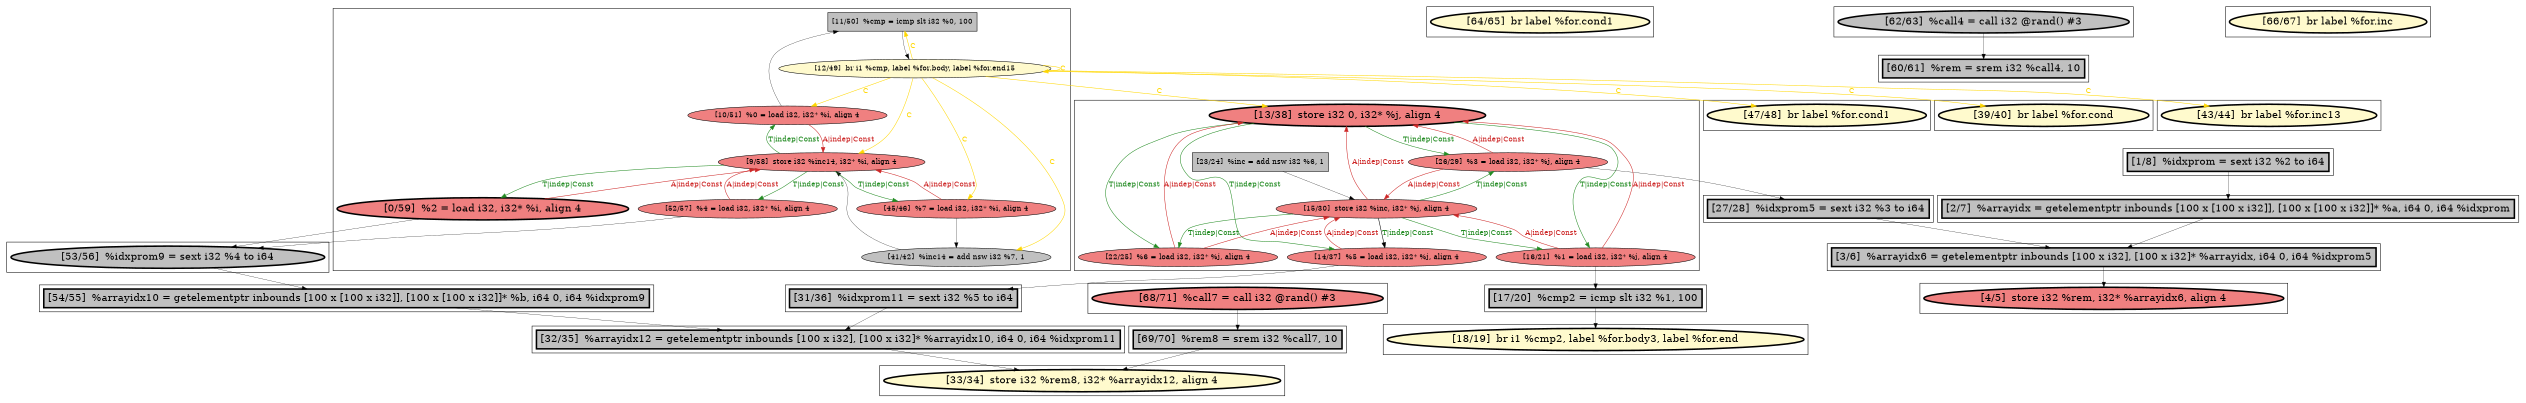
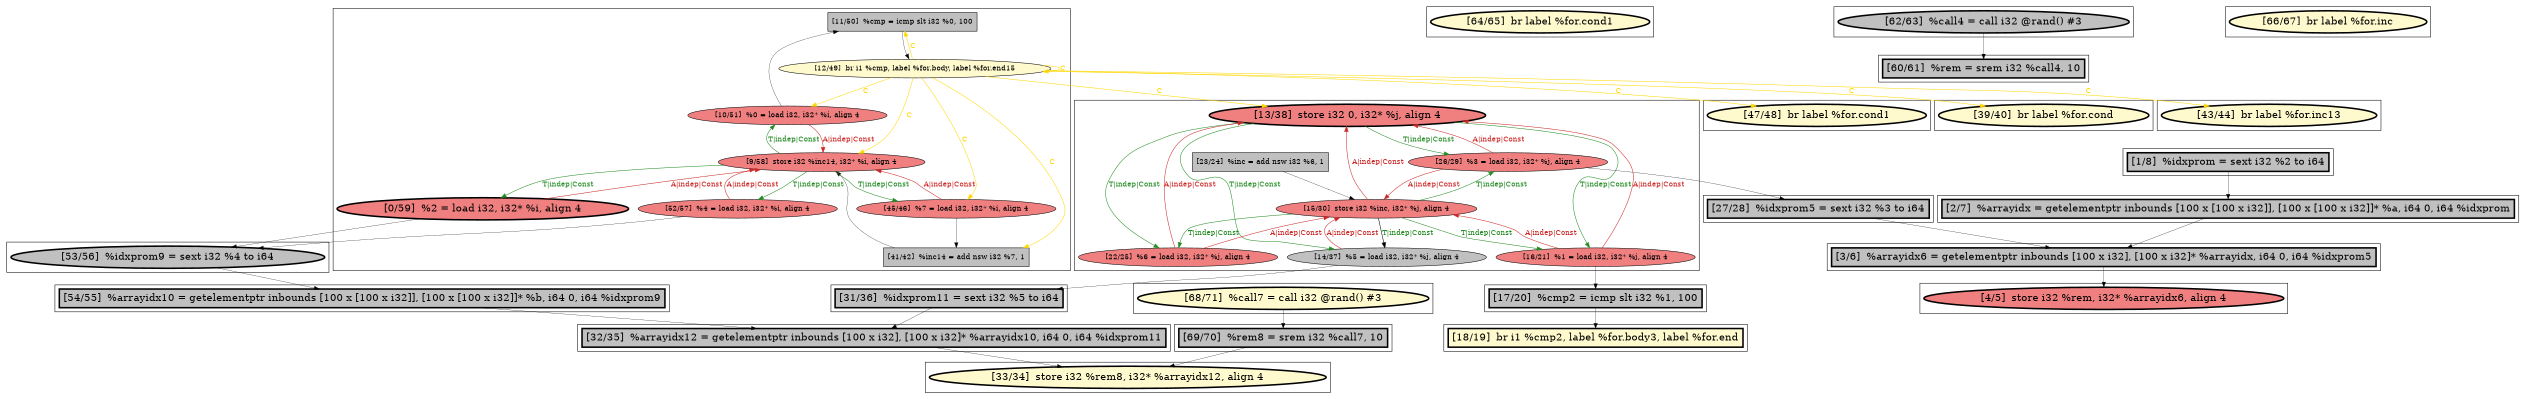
(956, 257) -> (956, 257)
(1387, 257) -> (1387, 257)
(1238, 298) -> (1283, 298)
(1596, 340) -> (1596, 338)
